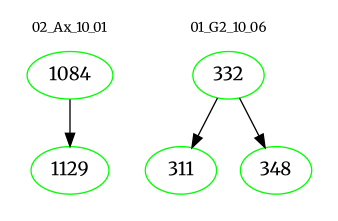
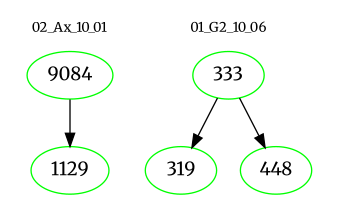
(70, 75) -> (70, 75)
(229, 75) -> (229, 75)
(181, 170) -> (181, 170)
(276, 170) -> (276, 170)
